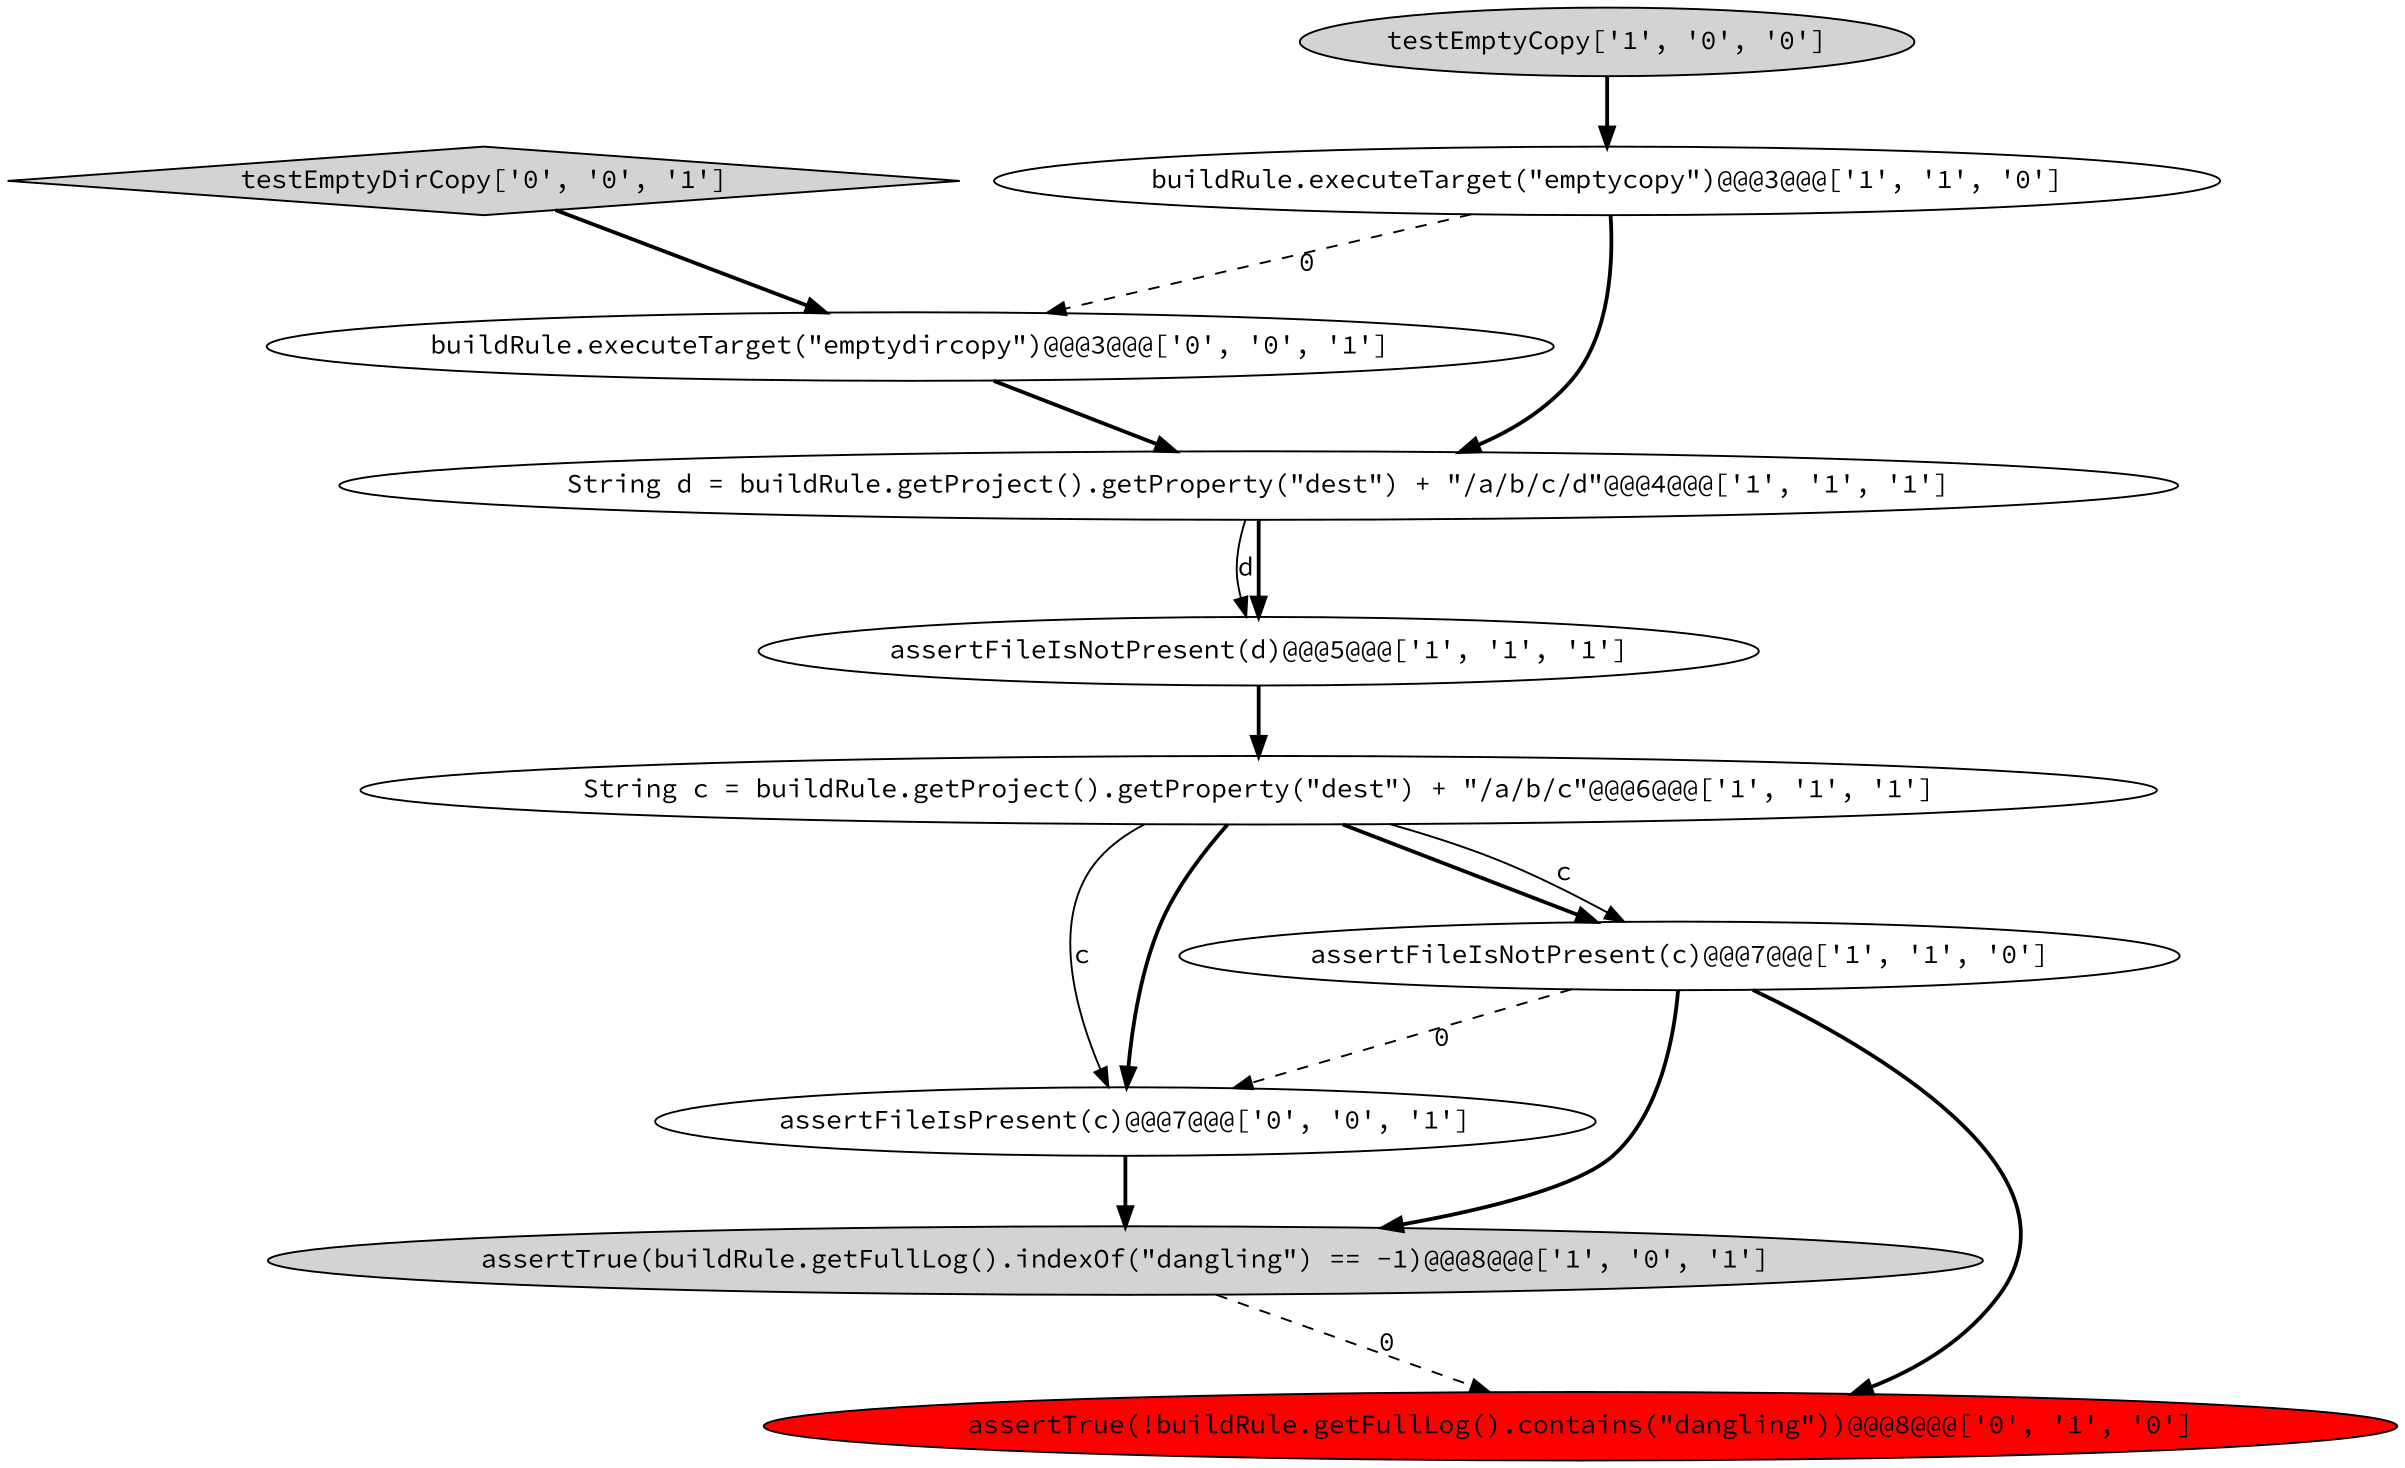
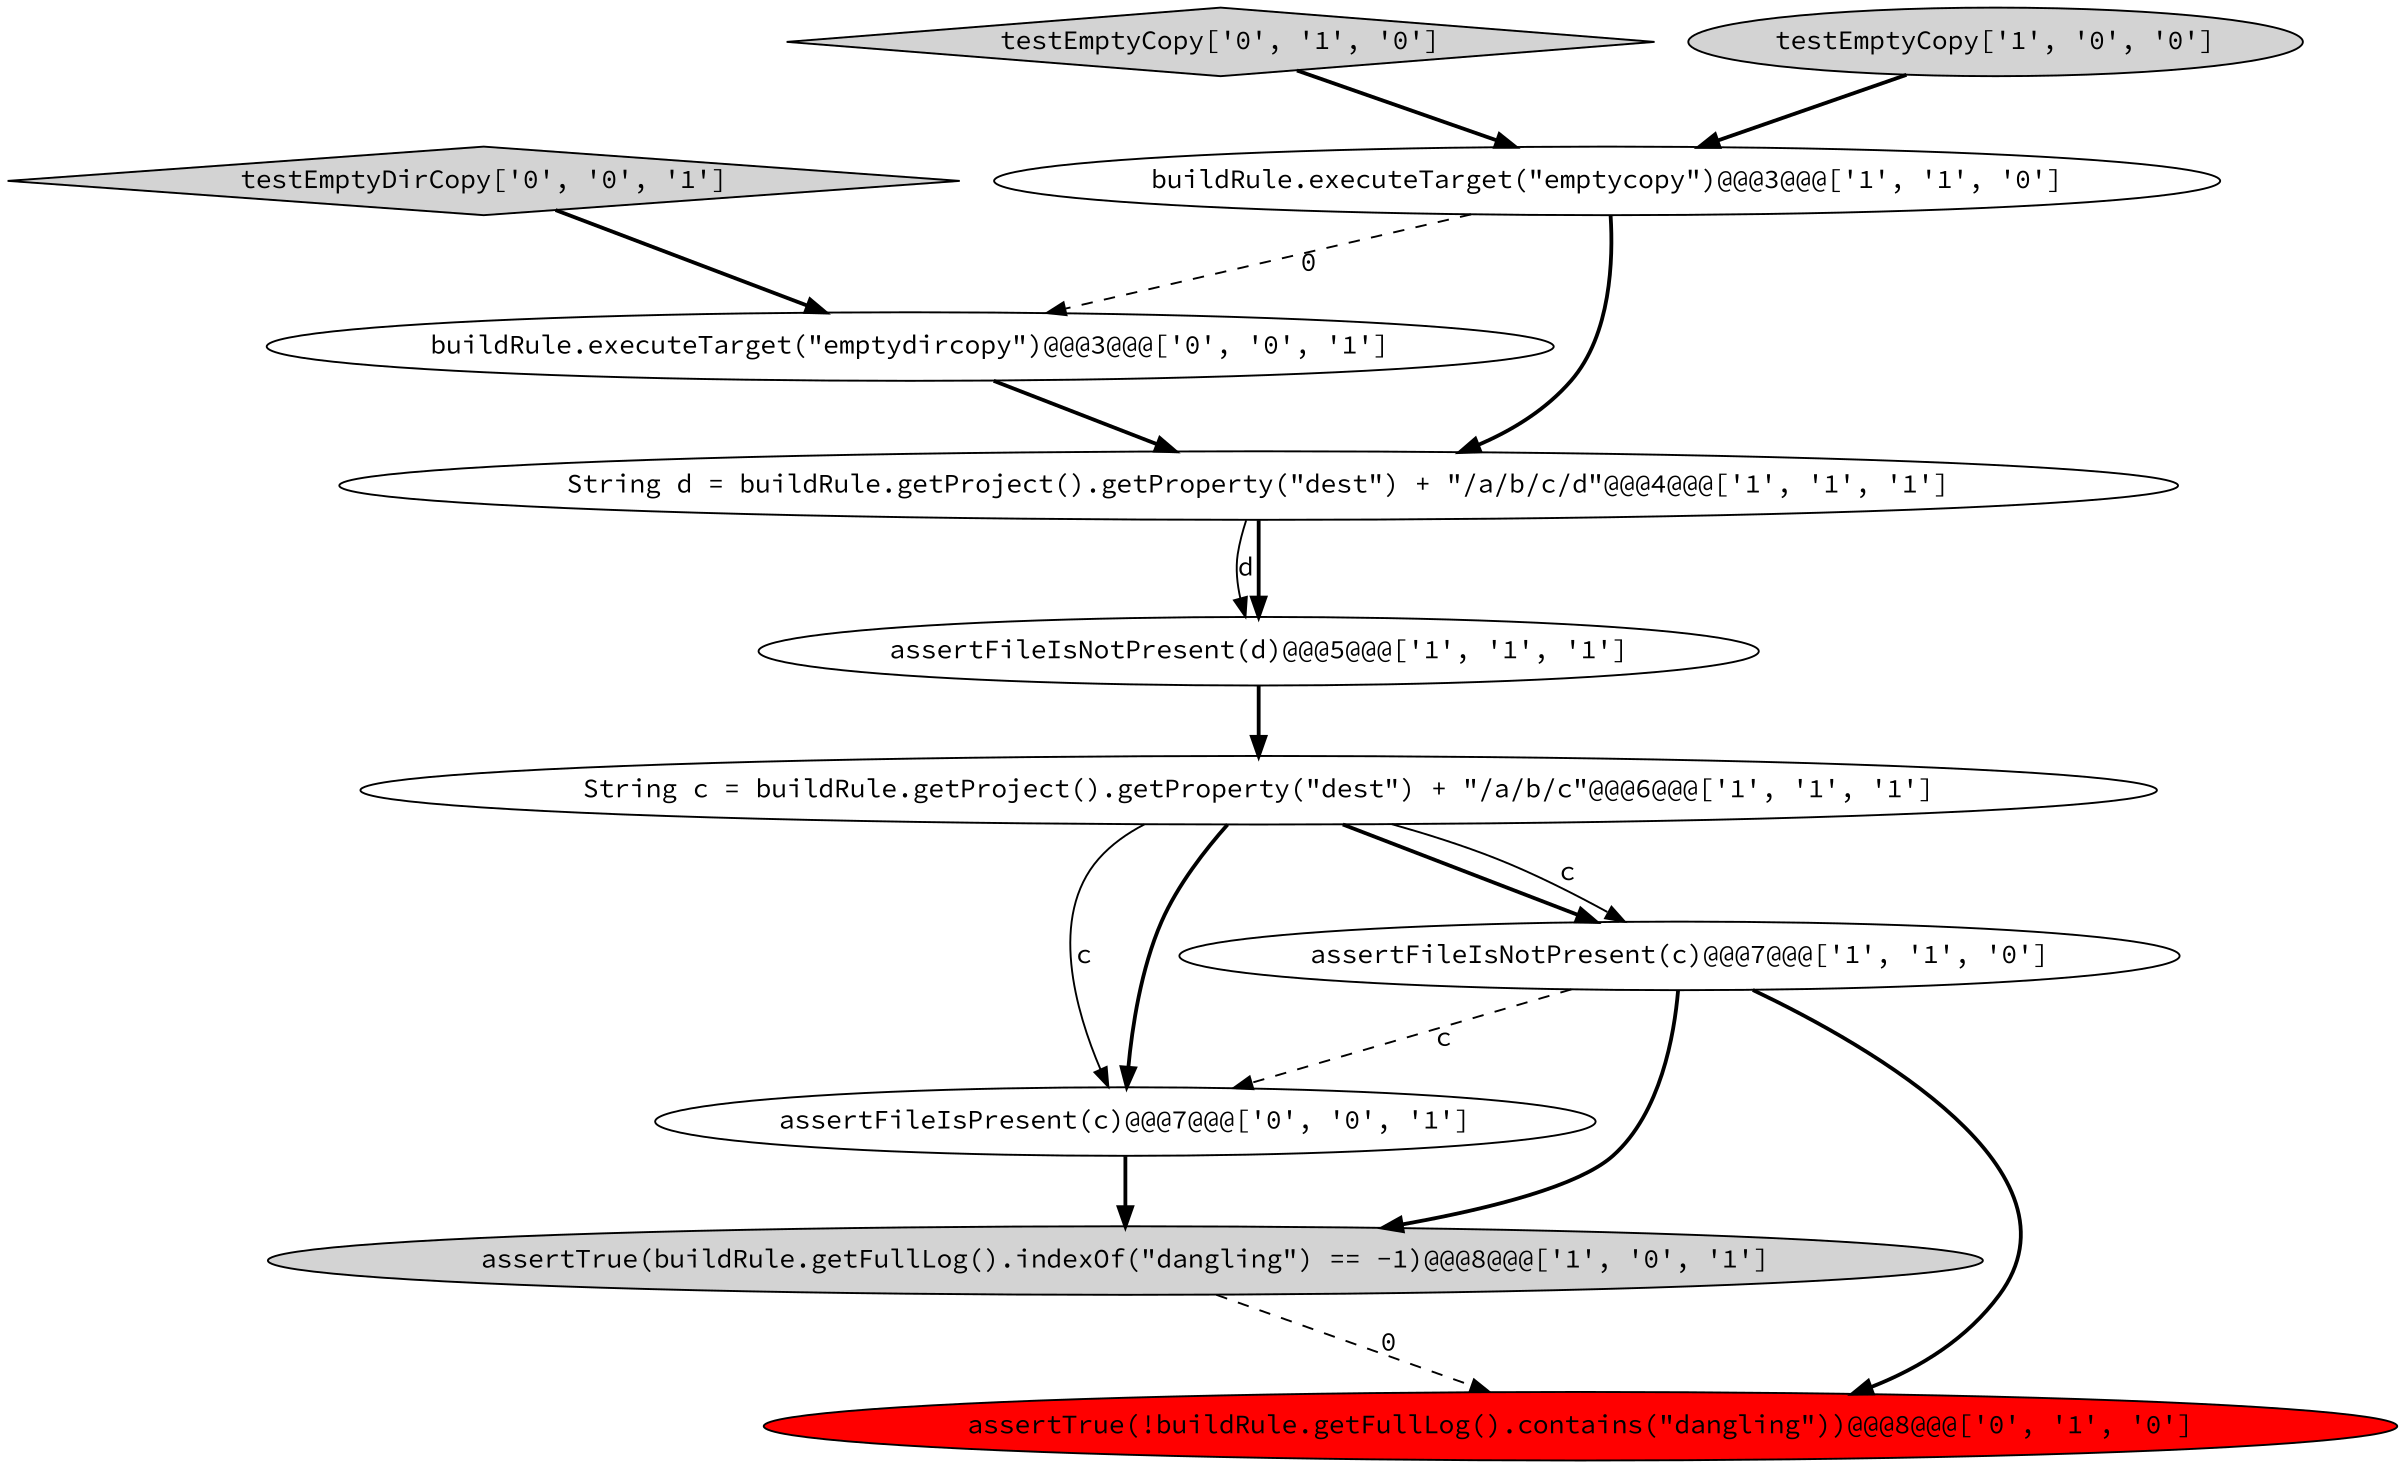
none -> (1221, 42)
(1442, 1039) -> (1444, 1039)
